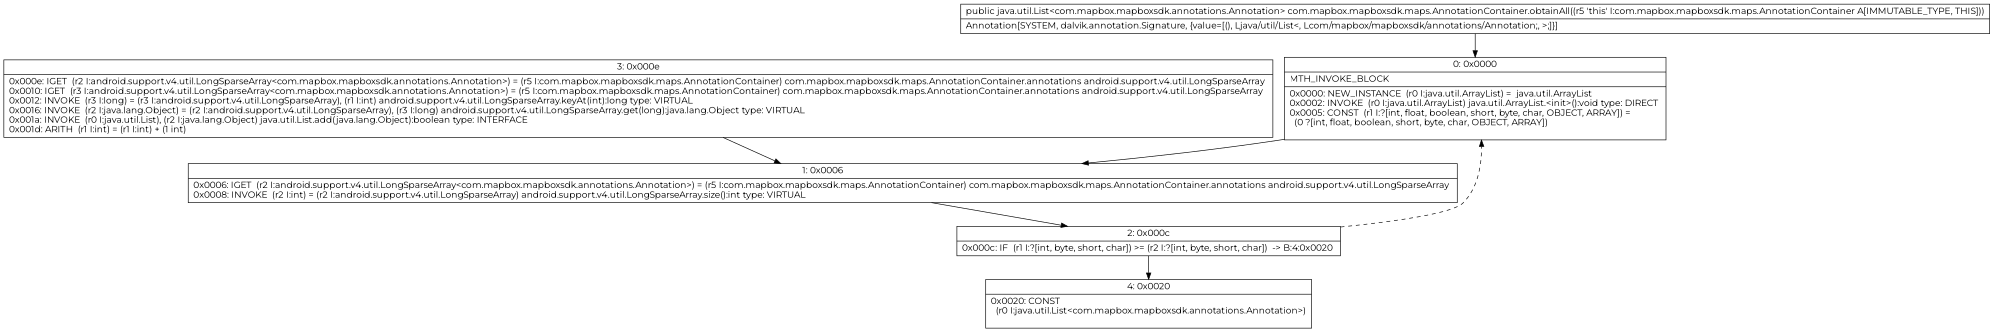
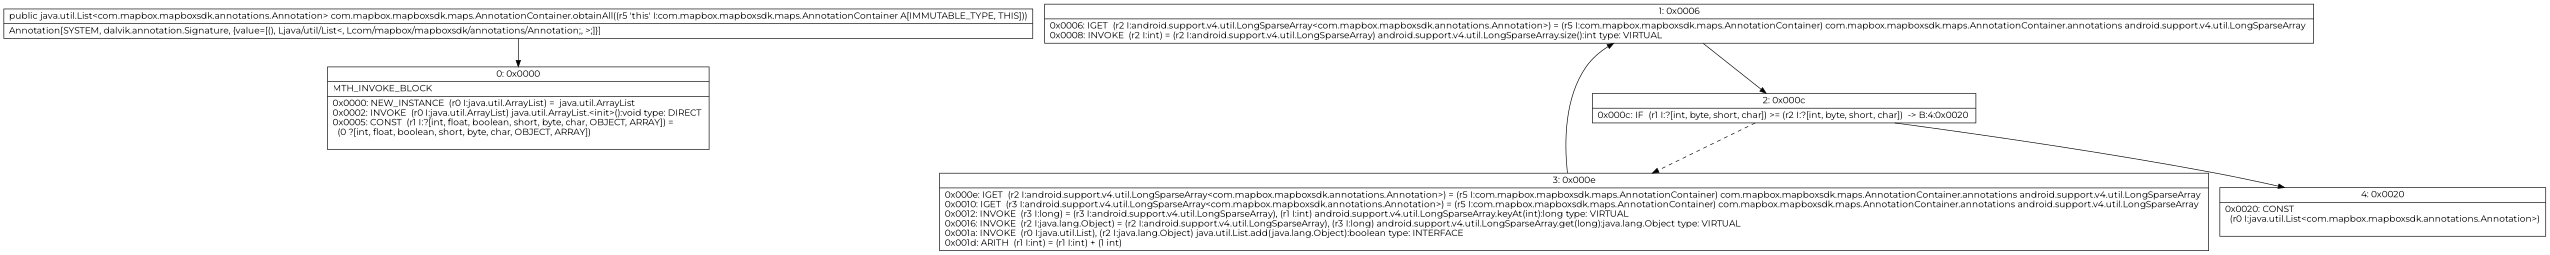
(1187, 152) -> none
(1433, 214) -> (1707, 147)
